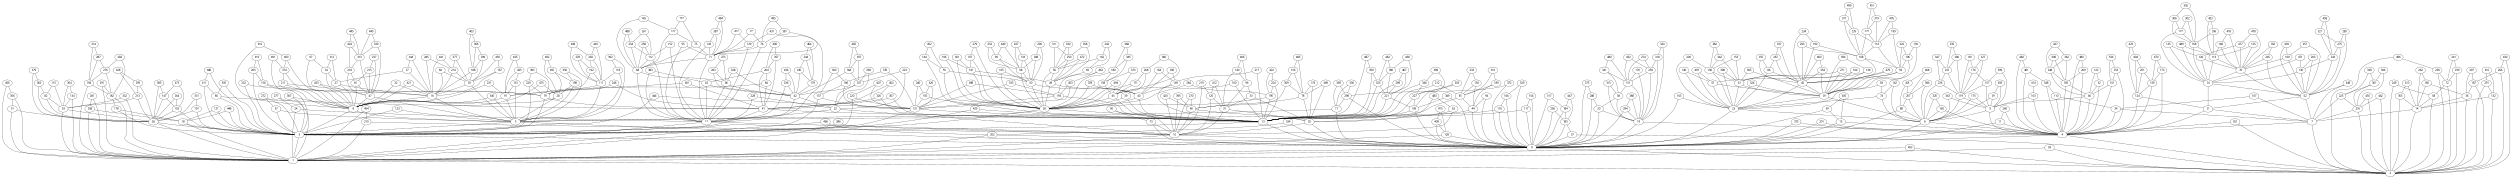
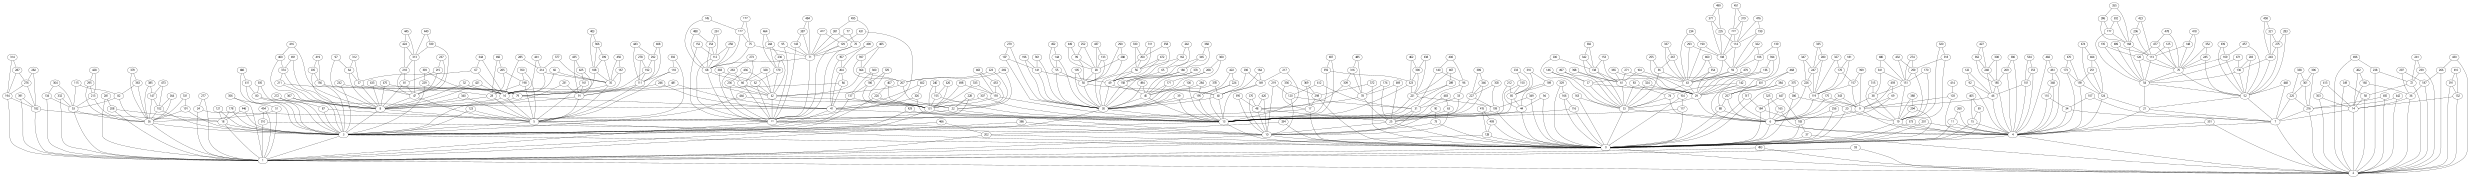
(736, 76) -> (768, 76)
(7, 83) -> none
(114, 102) -> (129, 117)
